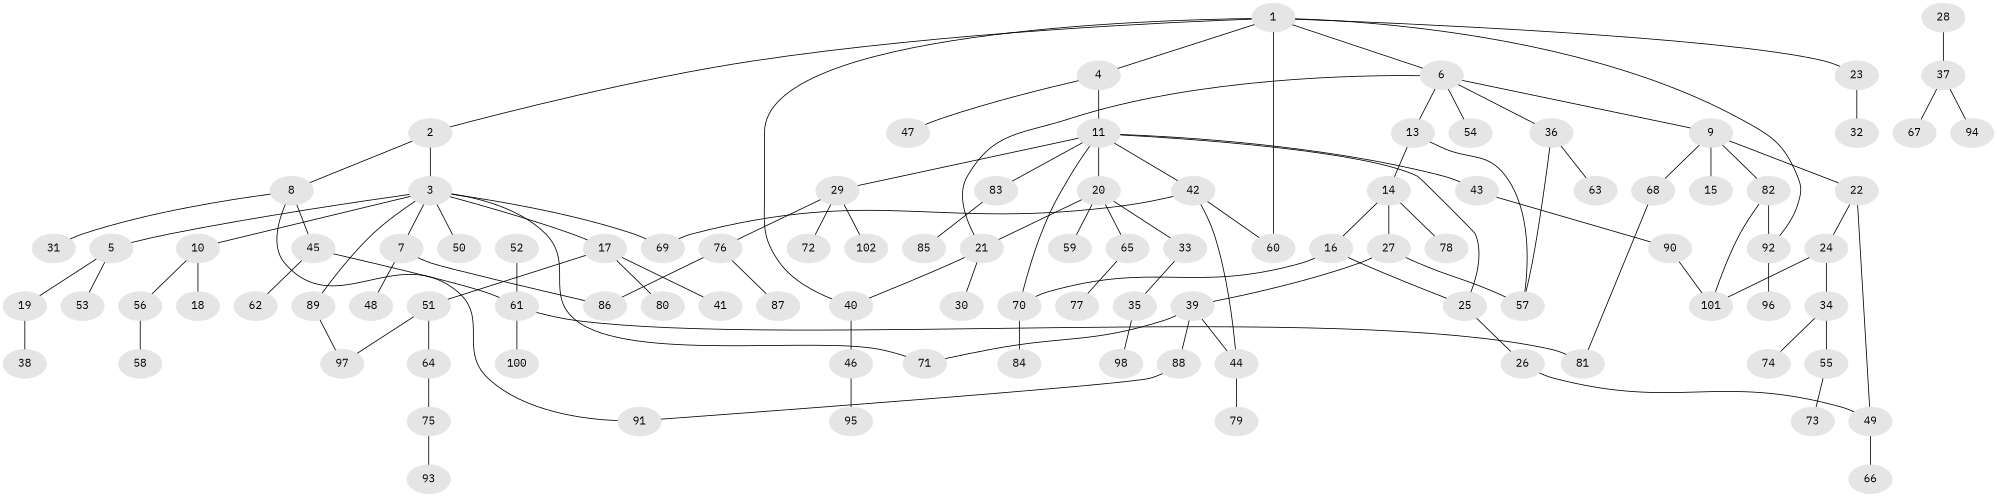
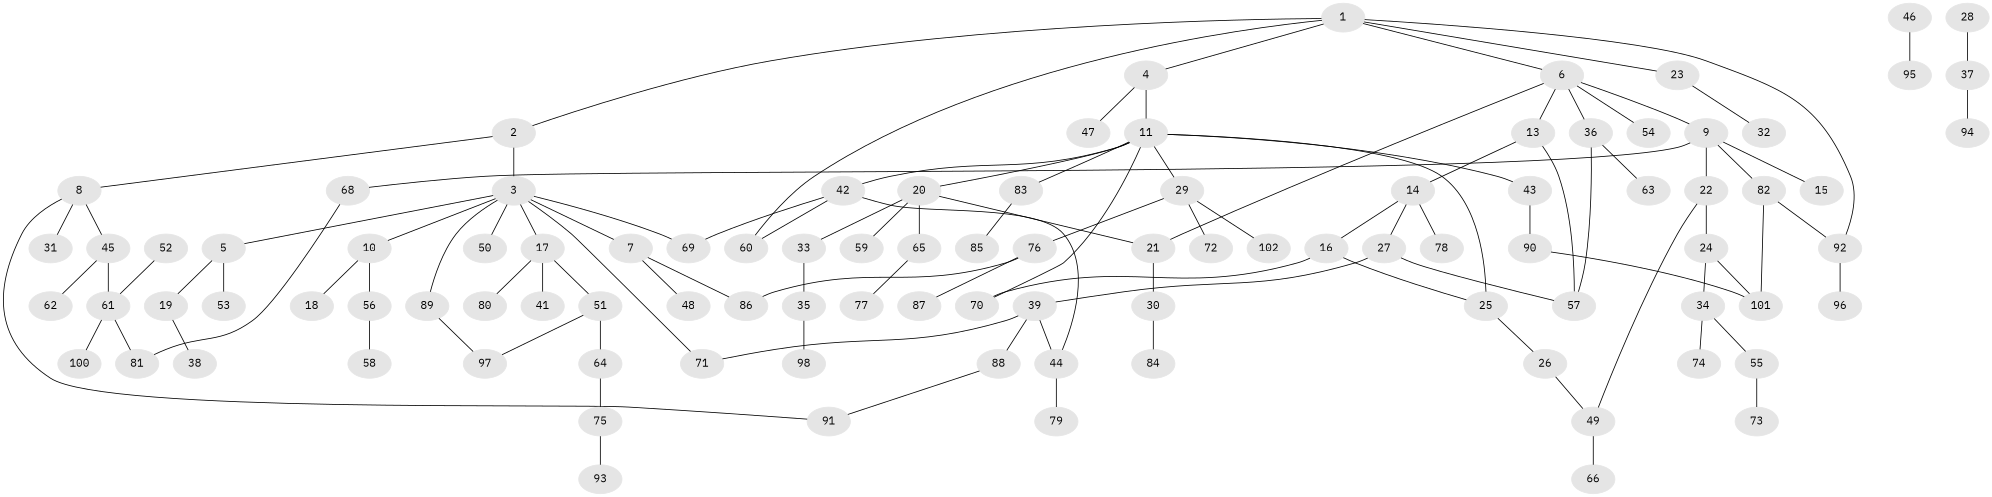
(1915, 133) -> none
(851, 306) -> none
(1019, 335) -> (1153, 335)
